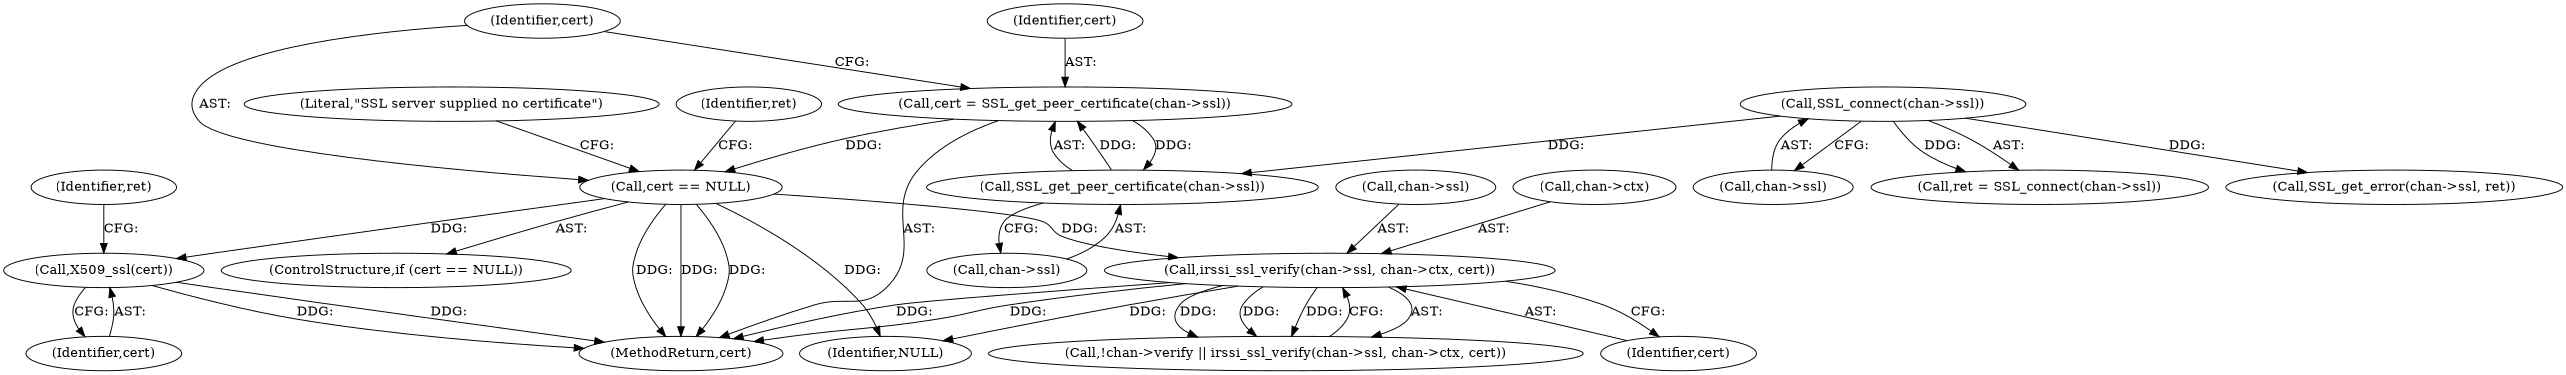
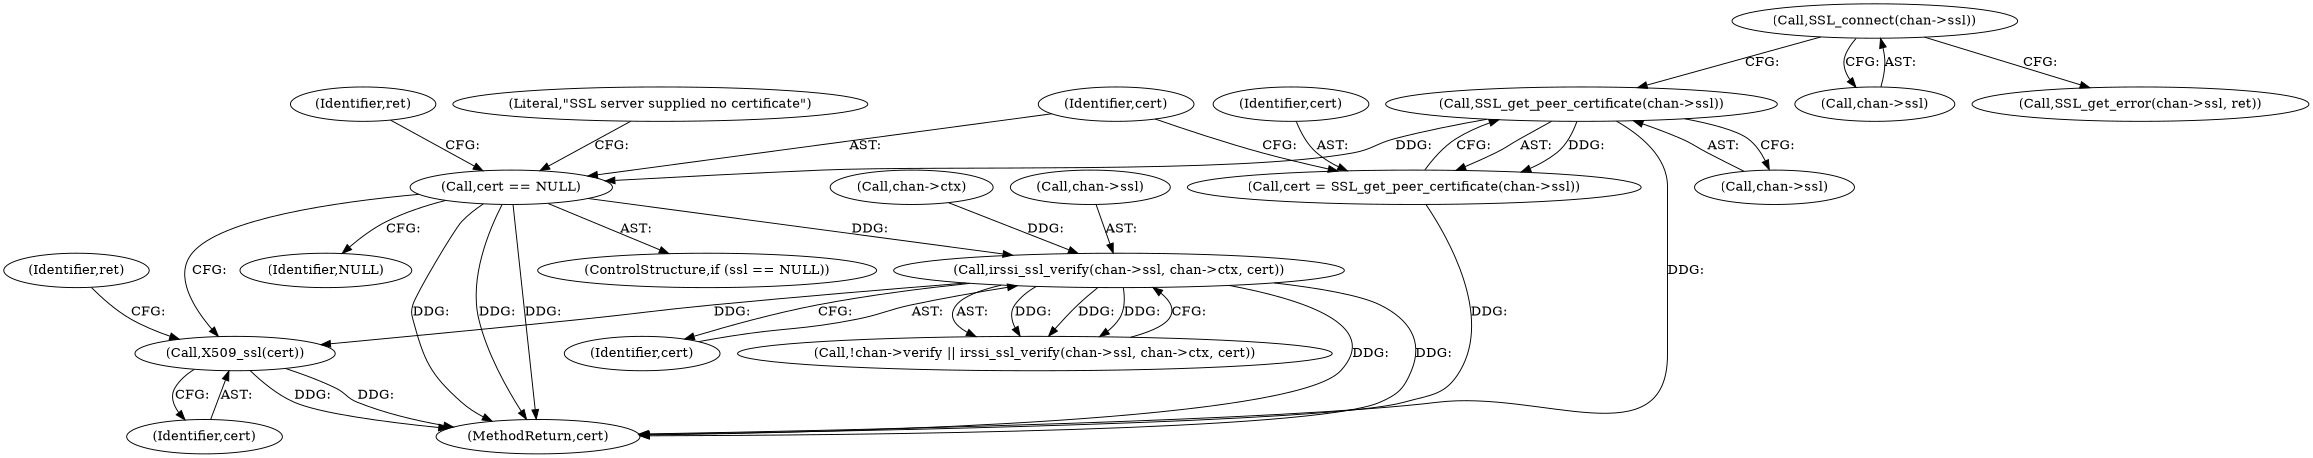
(843, 139) -> (1053, 168)
(1175, 146) -> (1476, 146)
(1568, 146) -> (1764, 63)
(2189, 146) -> (2042, 63)
(2040, 187) -> none
(451, 229) -> (212, 270)
(922, 229) -> (1491, 312)
(1496, 229) -> (1048, 229)
(396, 270) -> (707, 270)
(865, 270) -> (406, 229)
(1095, 311) -> (648, 312)
none -> (1434, 403)
